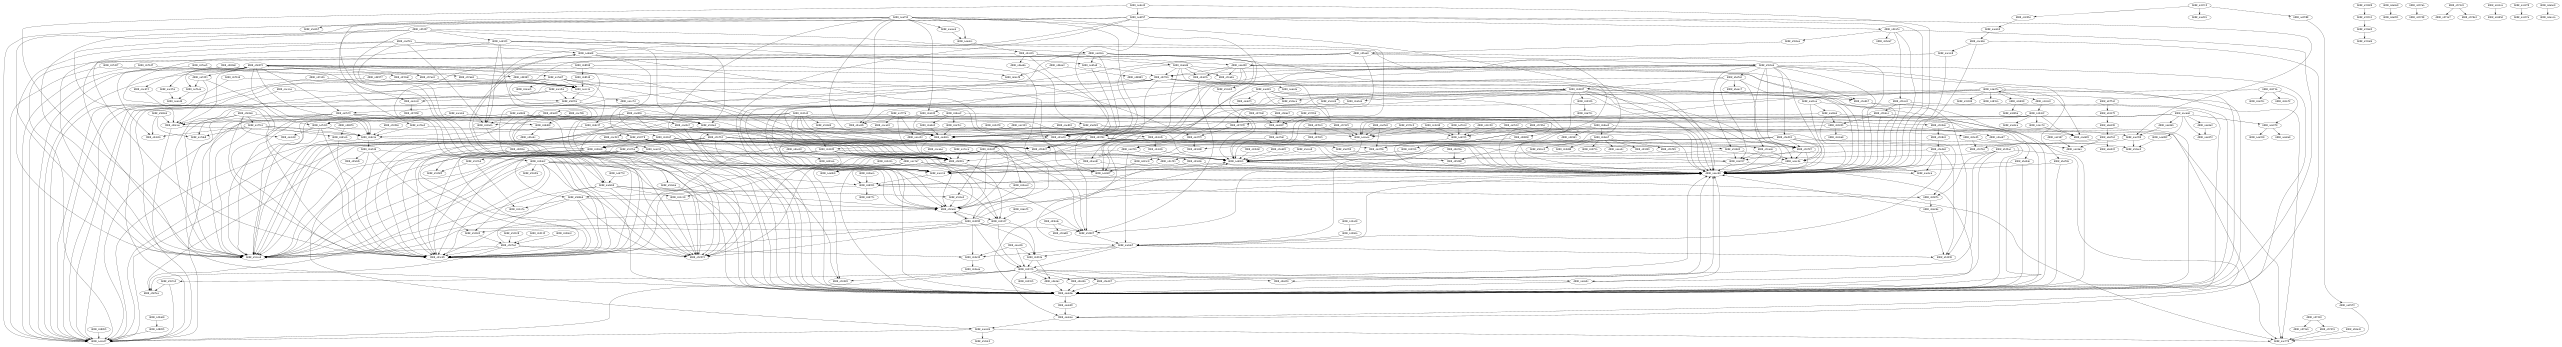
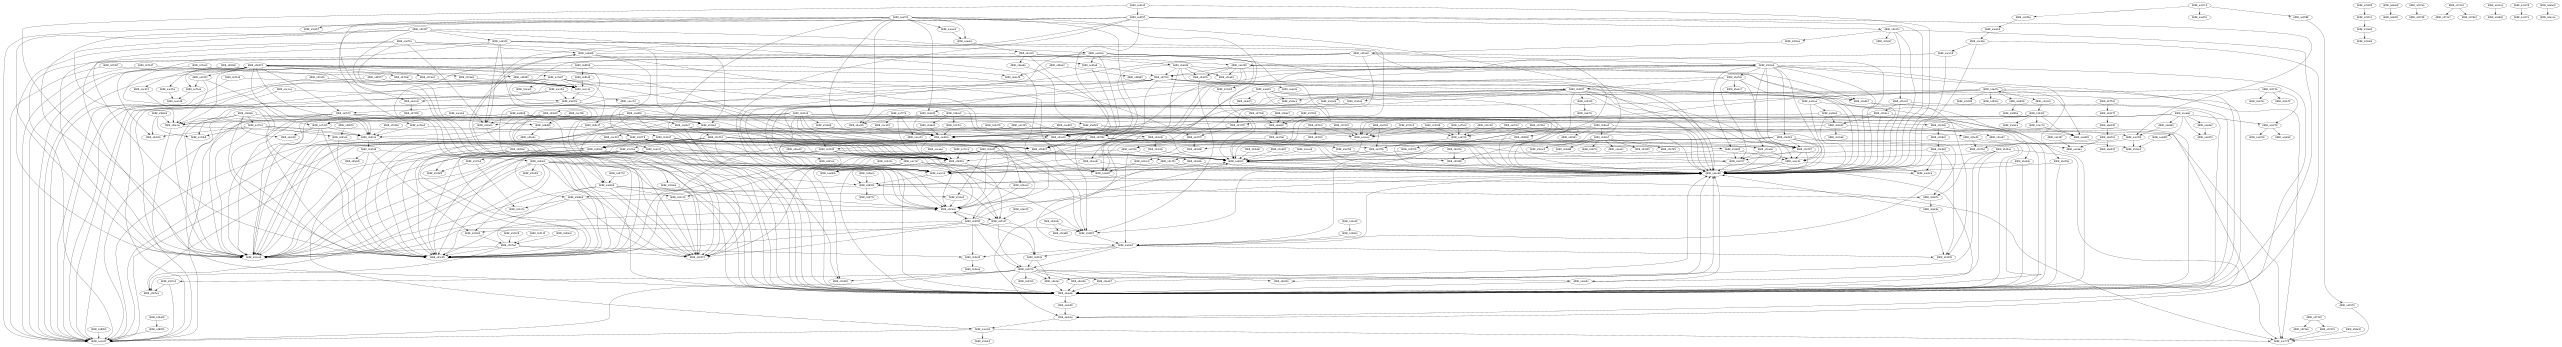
none -> (1315, 118)
none -> (1111, 155)
(1015, 246) -> none
